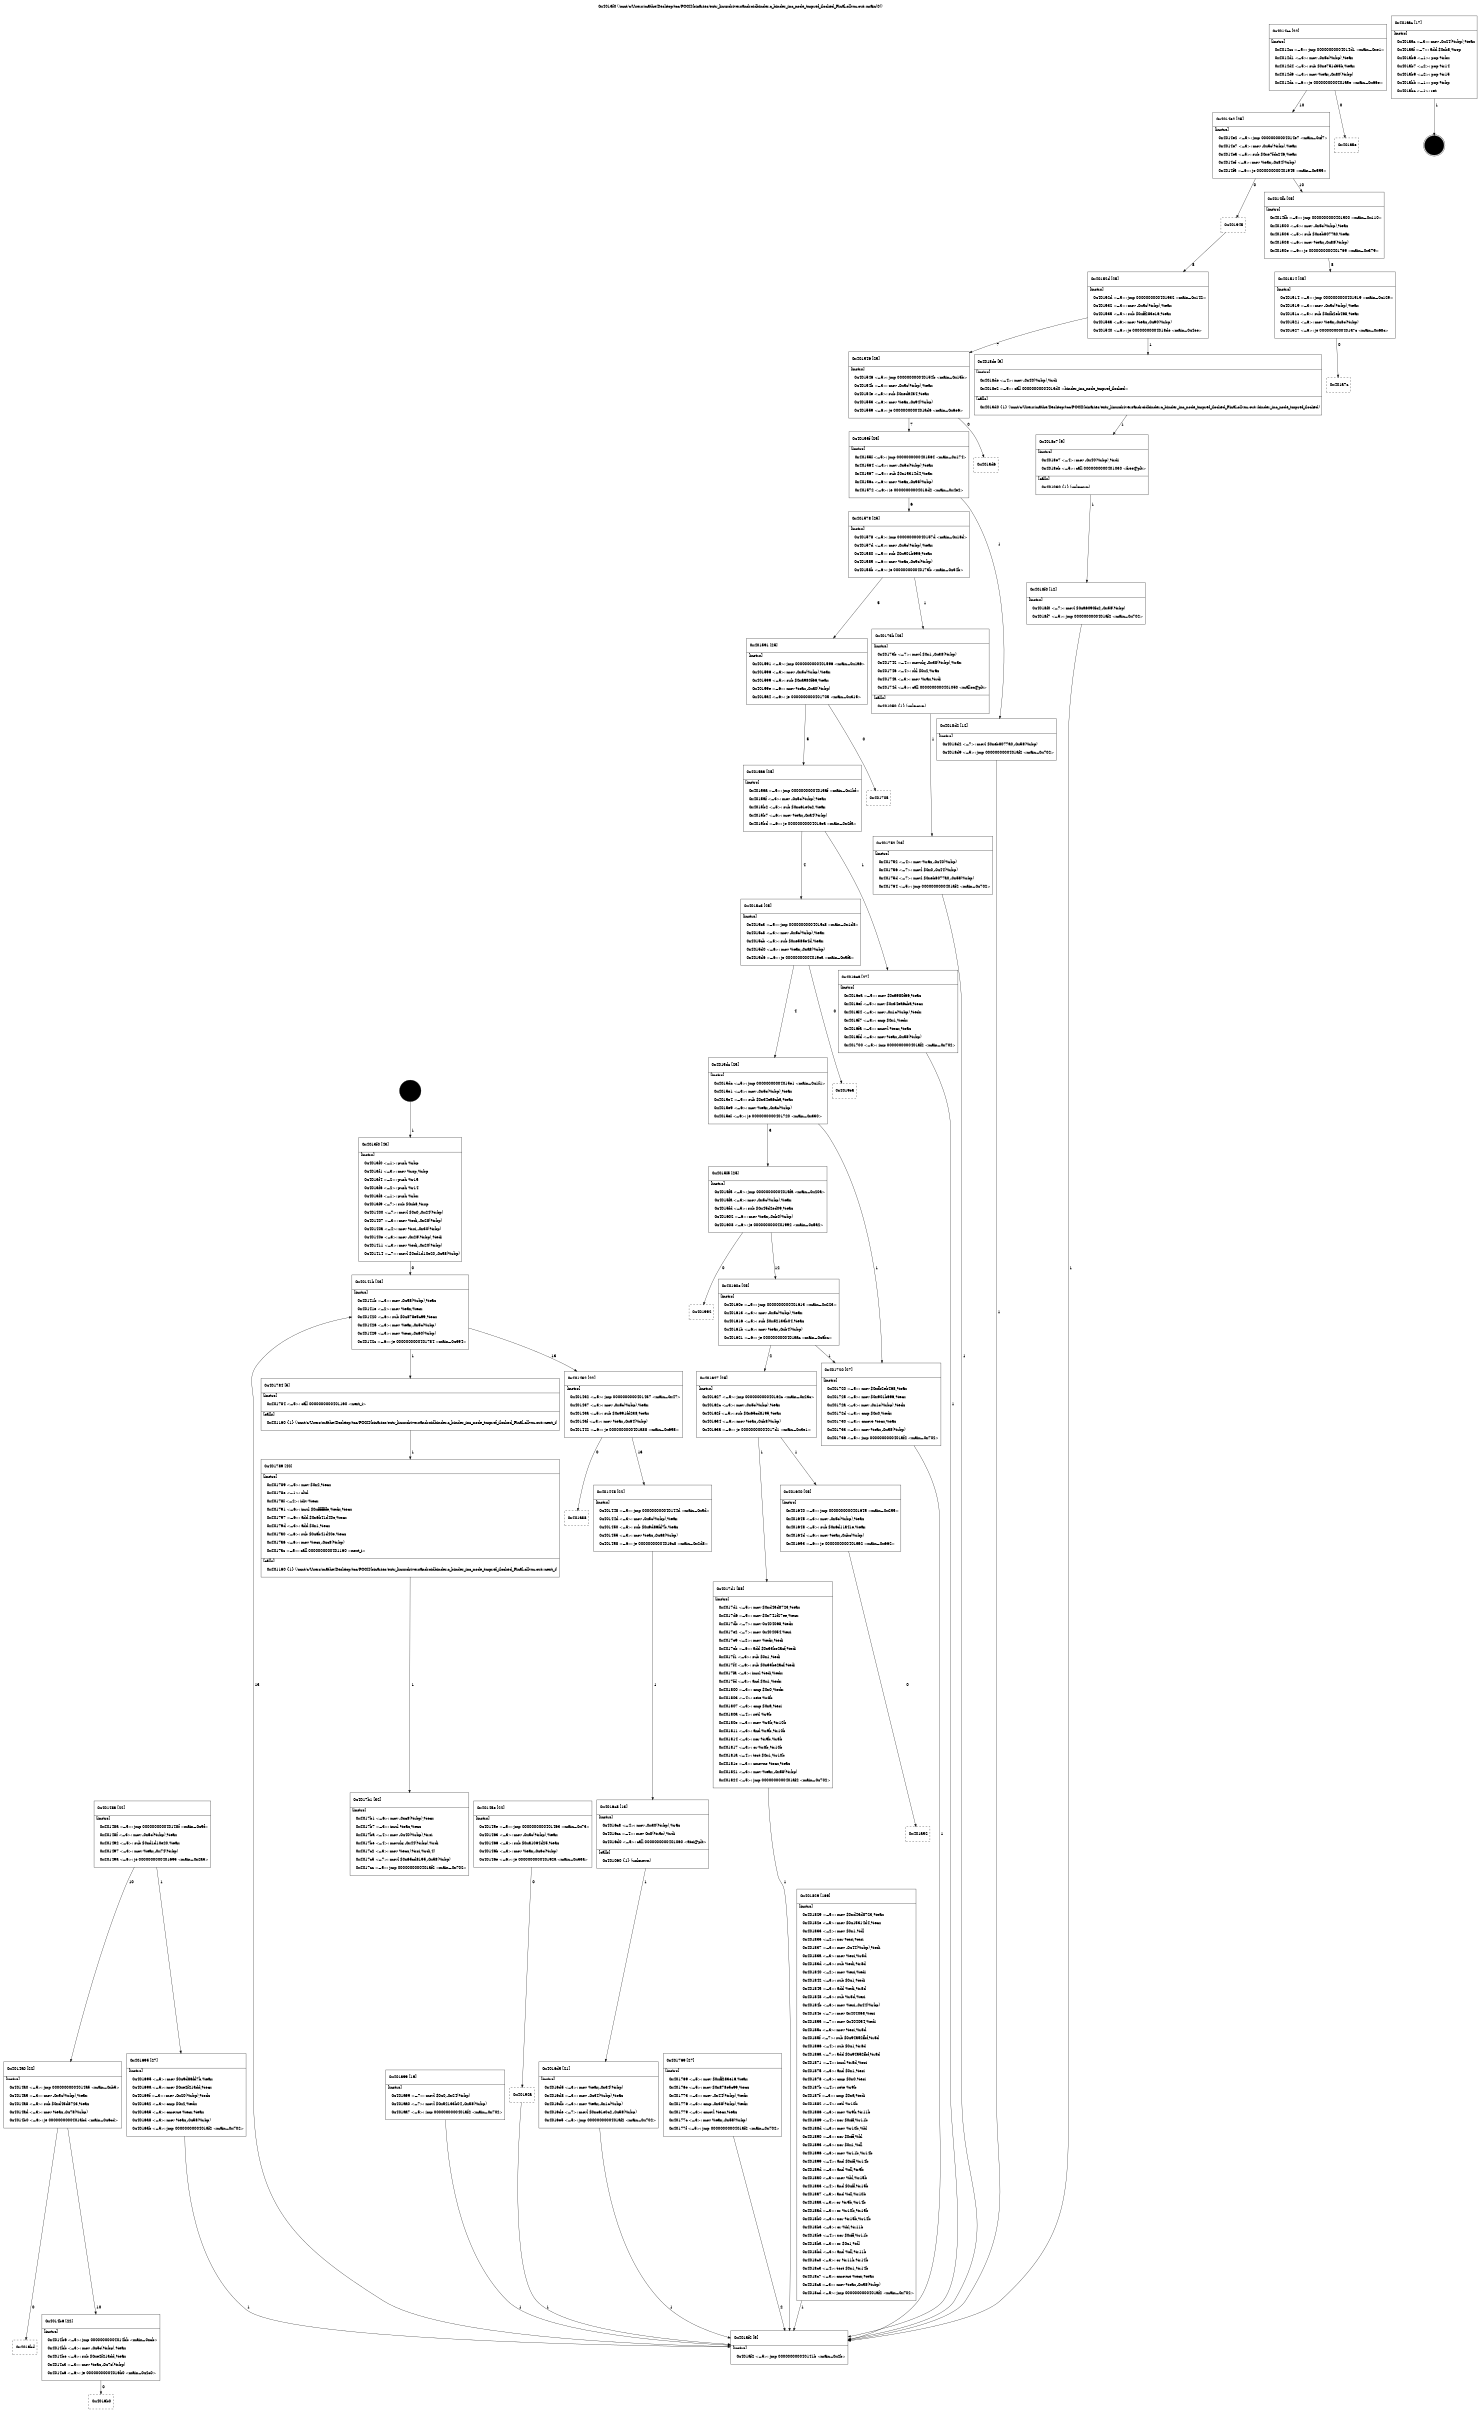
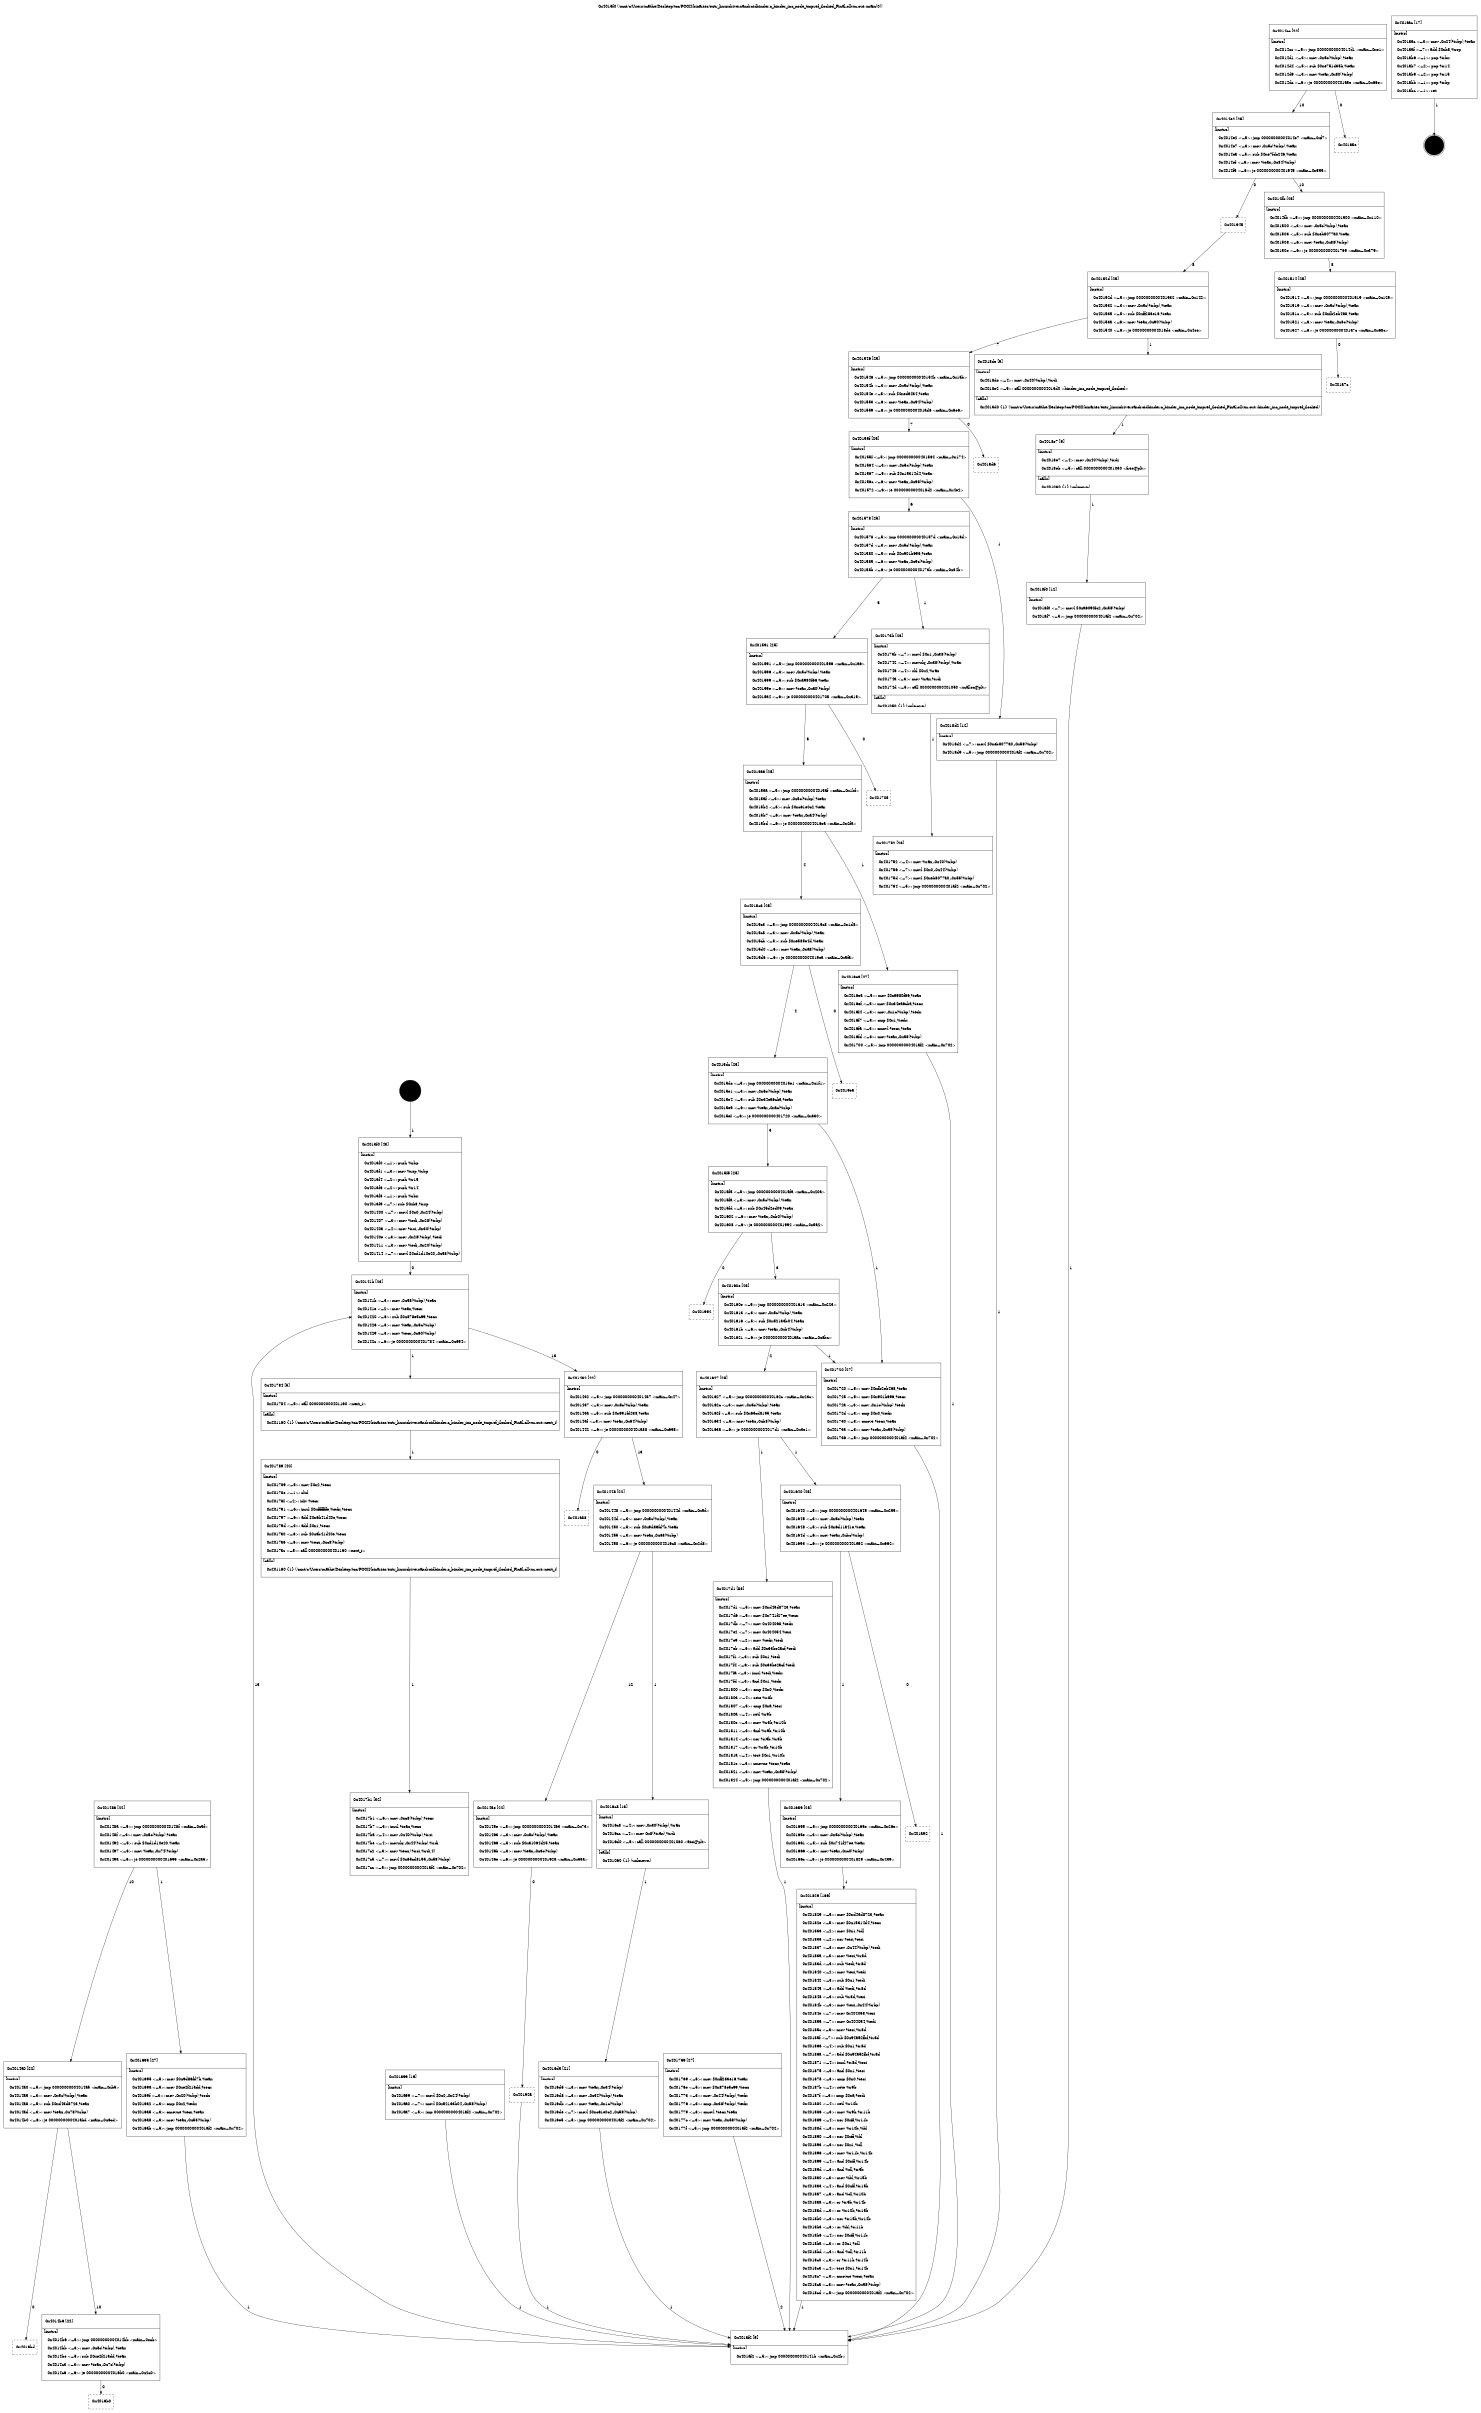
(777, 1268) -> (777, 1268)
(962, 1655) -> none
none -> (593, 1675)
none -> (841, 1834)
